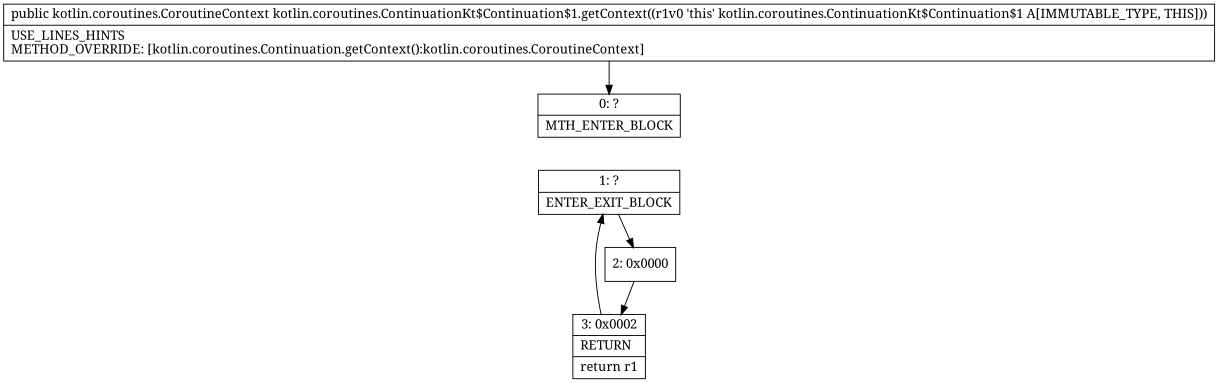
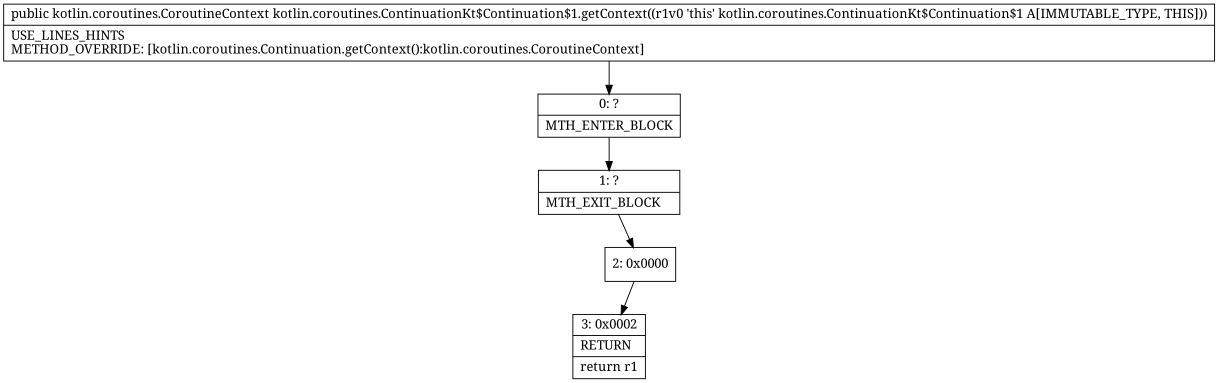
(609, 203) -> (603, 203)
(595, 269) -> (609, 149)
